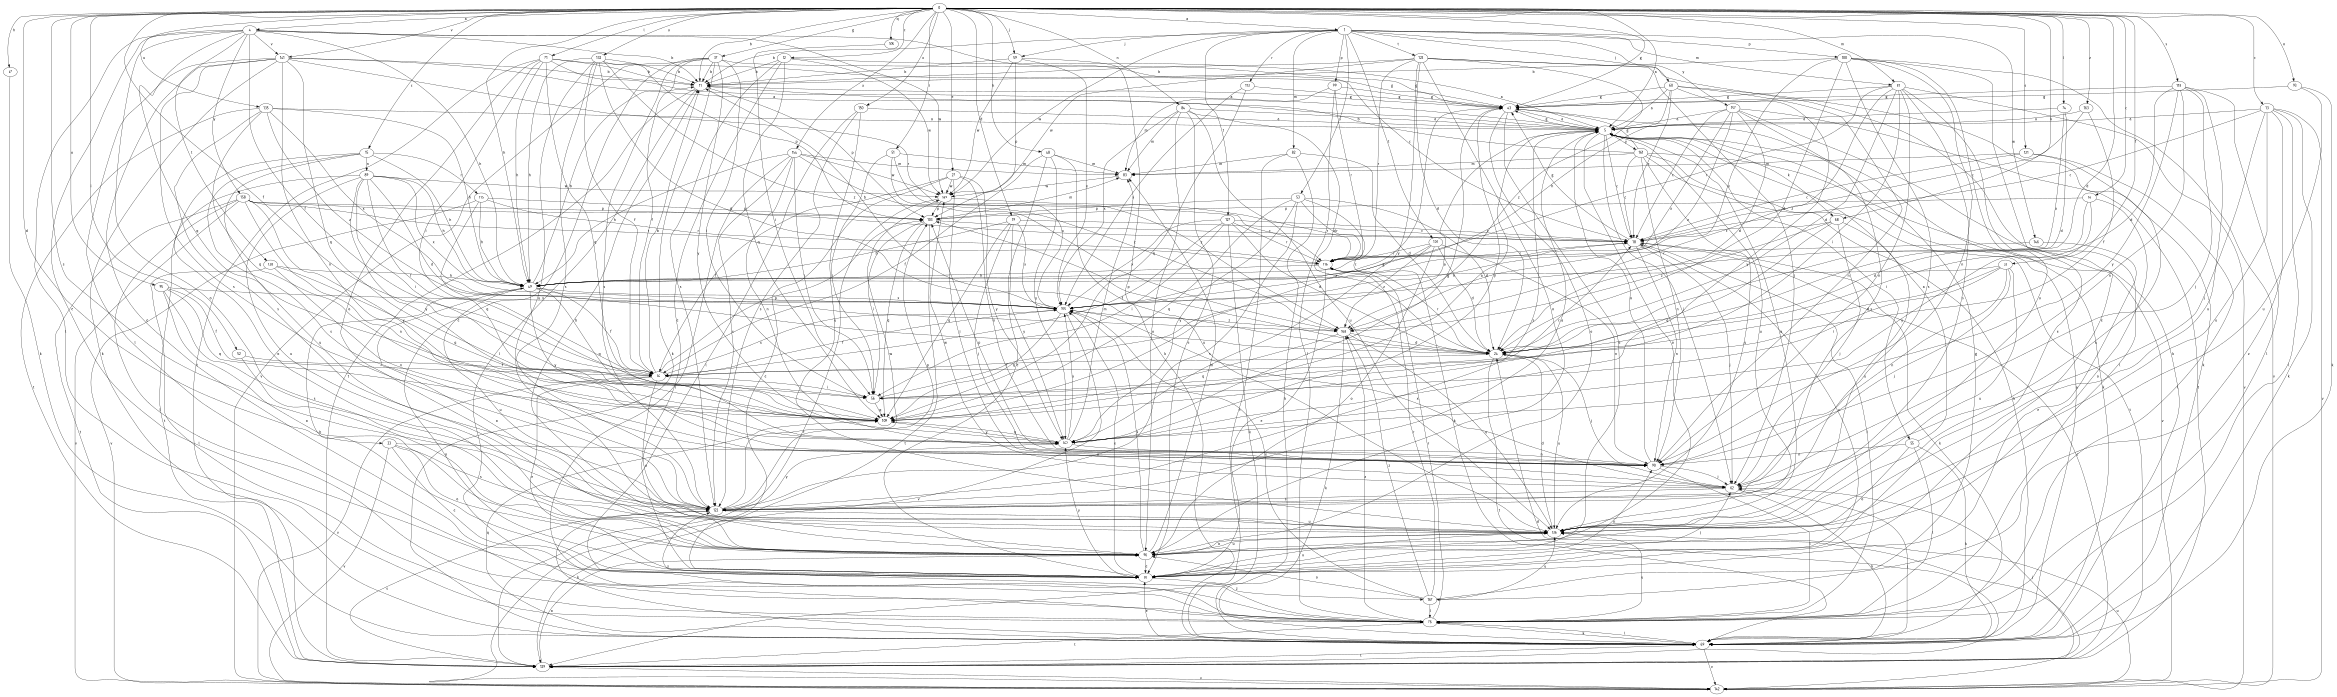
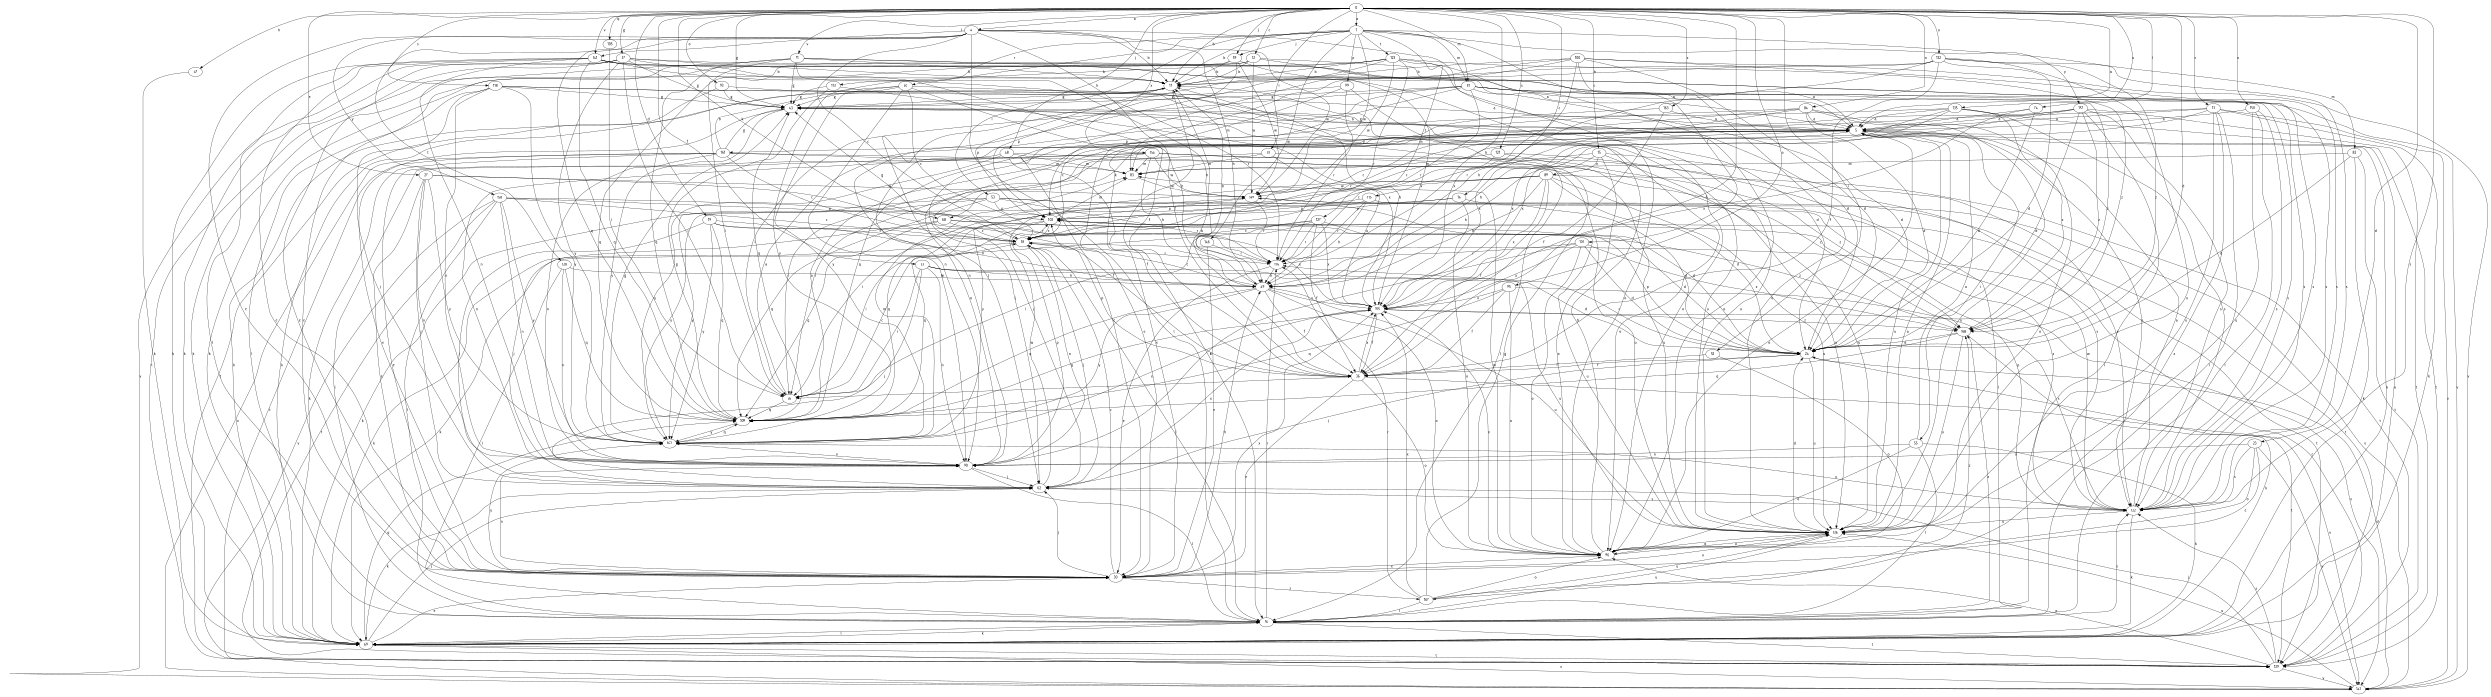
(1654, 41) -> none
